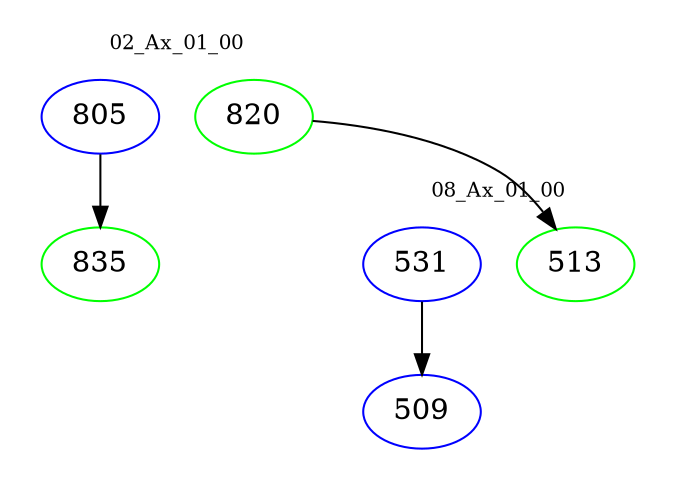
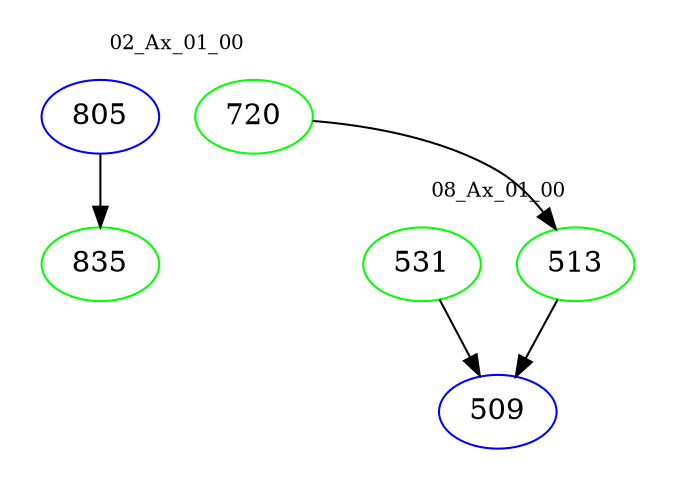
(254, 117) -> (254, 117)
(422, 264) -> (422, 264)
none -> (542, 329)
